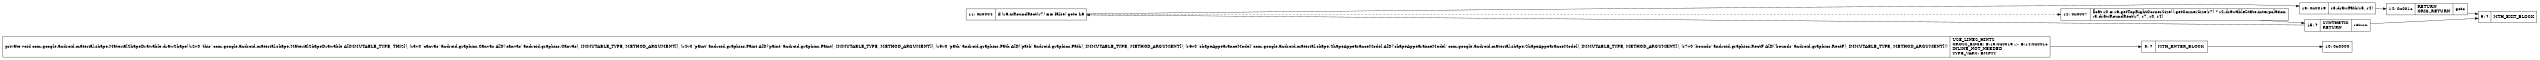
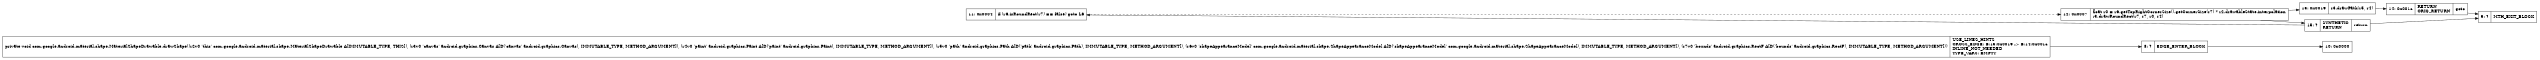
(1691, 8) -> (2292, 10)
(2181, 47) -> (2181, 47)
